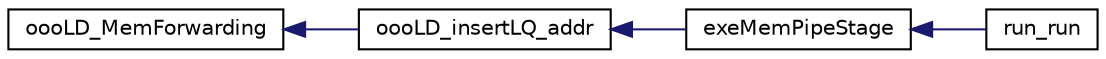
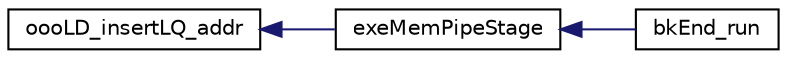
(146, 29) -> none
(1042, 29) -> (707, 29)
